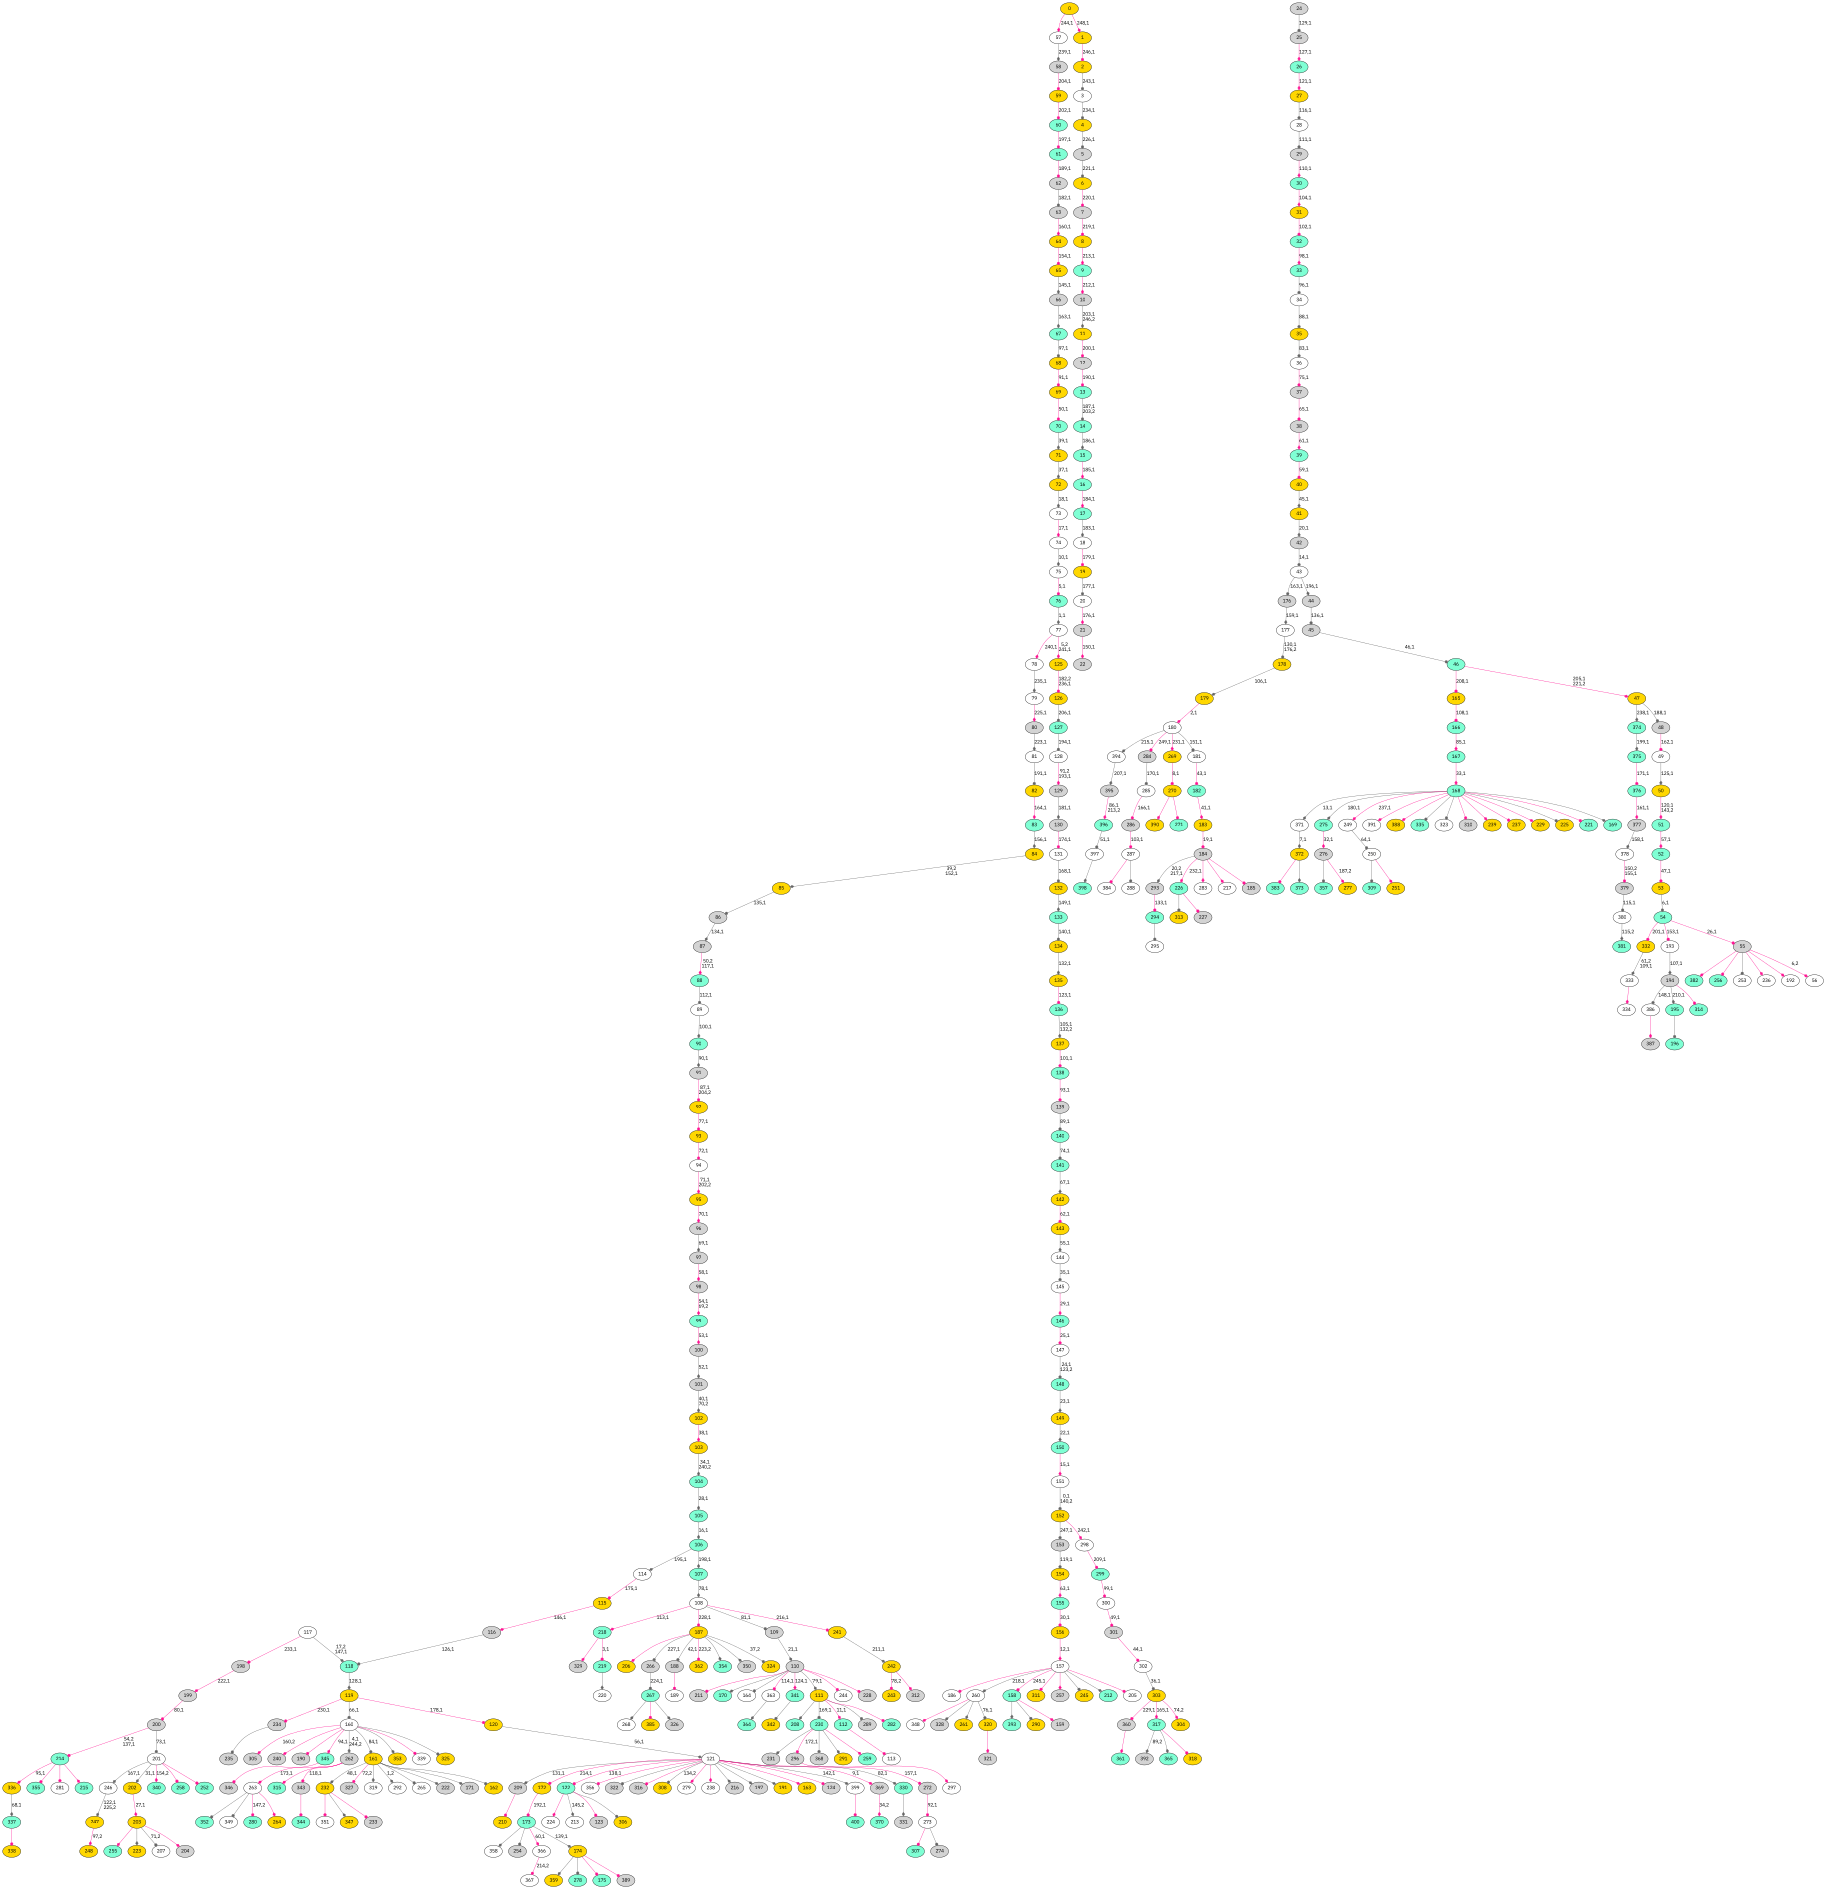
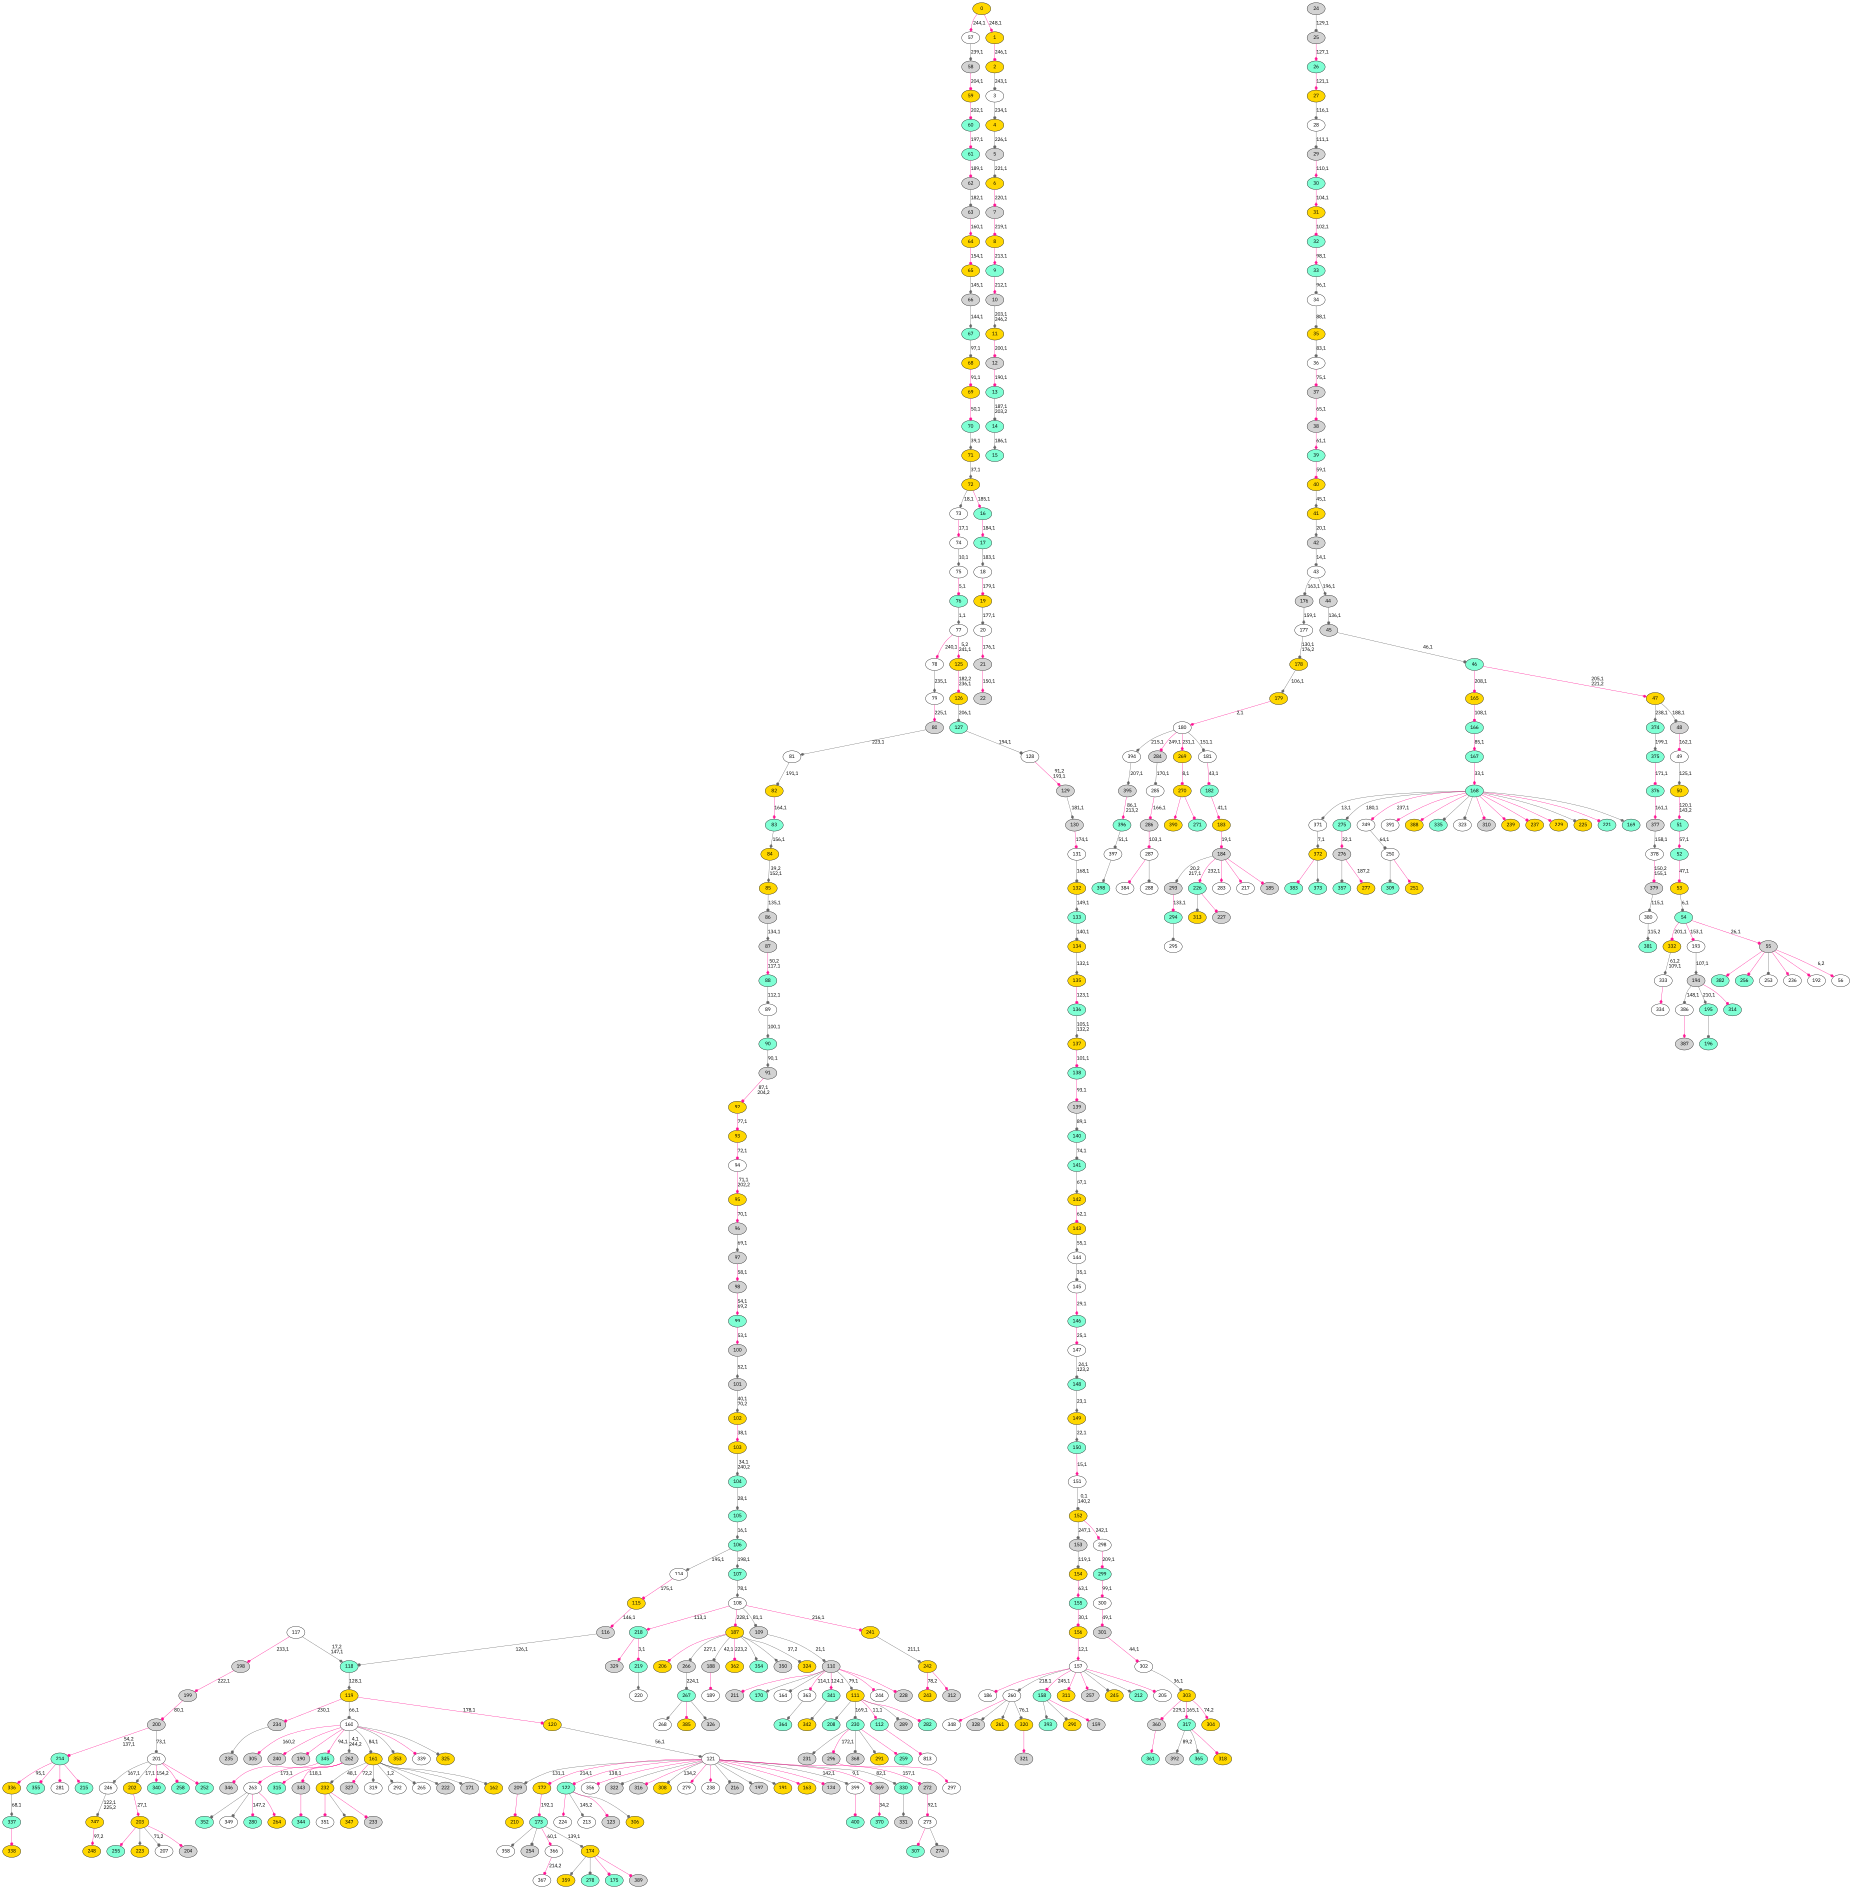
(1065, 317) -> (977, 317)
(1082, 468) -> (976, 497)
(275, 1649) -> (270, 1648)
(891, 1759) -> (928, 1759)
(721, 1772) -> (722, 1773)
(150, 1774) -> (150, 1774)
